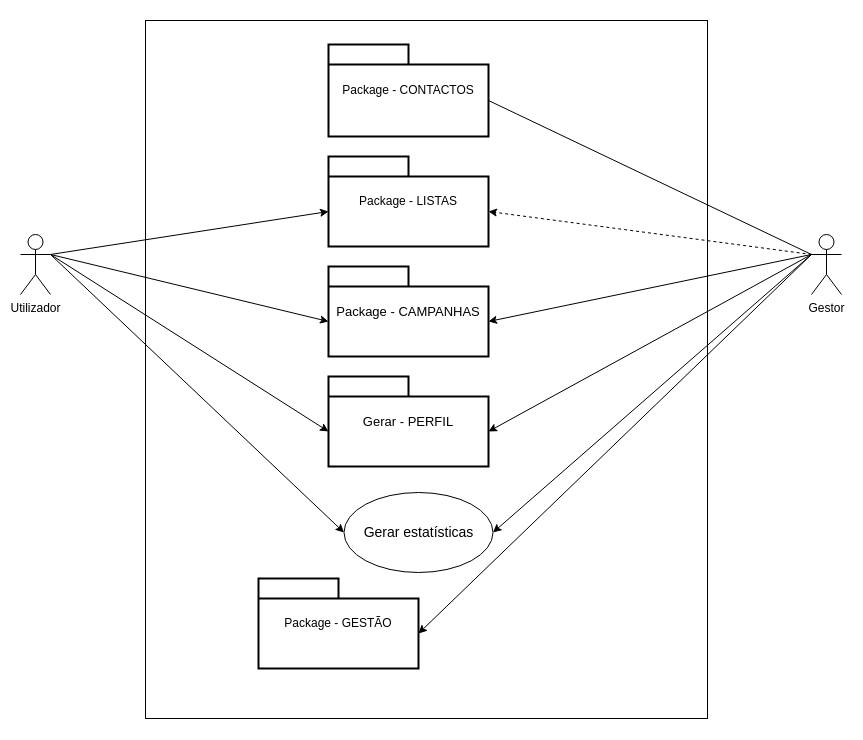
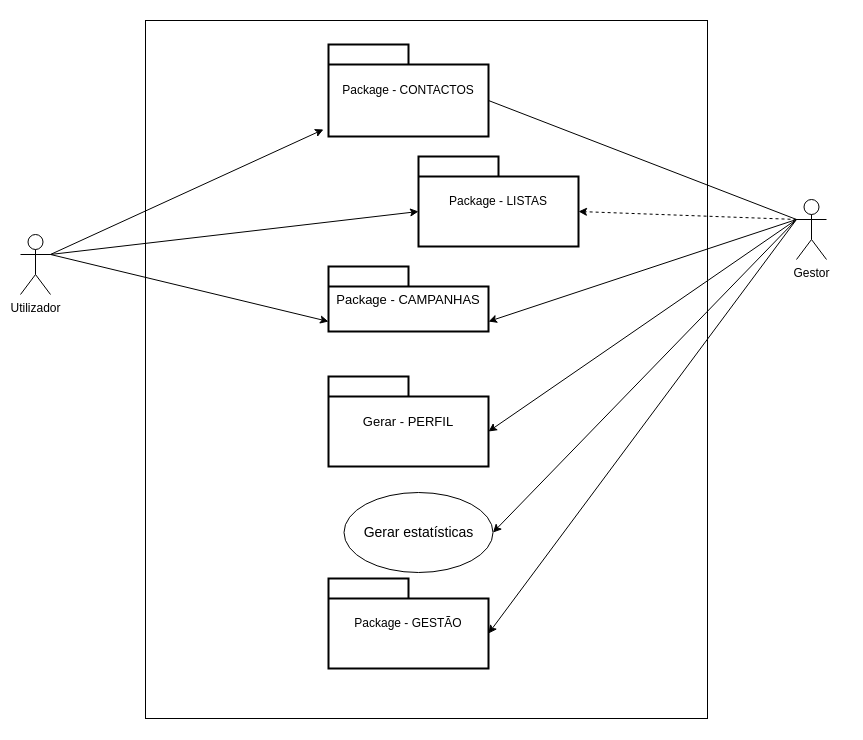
(409, 202) -> (499, 202)
(827, 265) -> (812, 230)
(409, 312) -> (409, 299)
(191, 344) -> (186, 192)
(197, 394) -> none
(339, 624) -> (409, 624)
